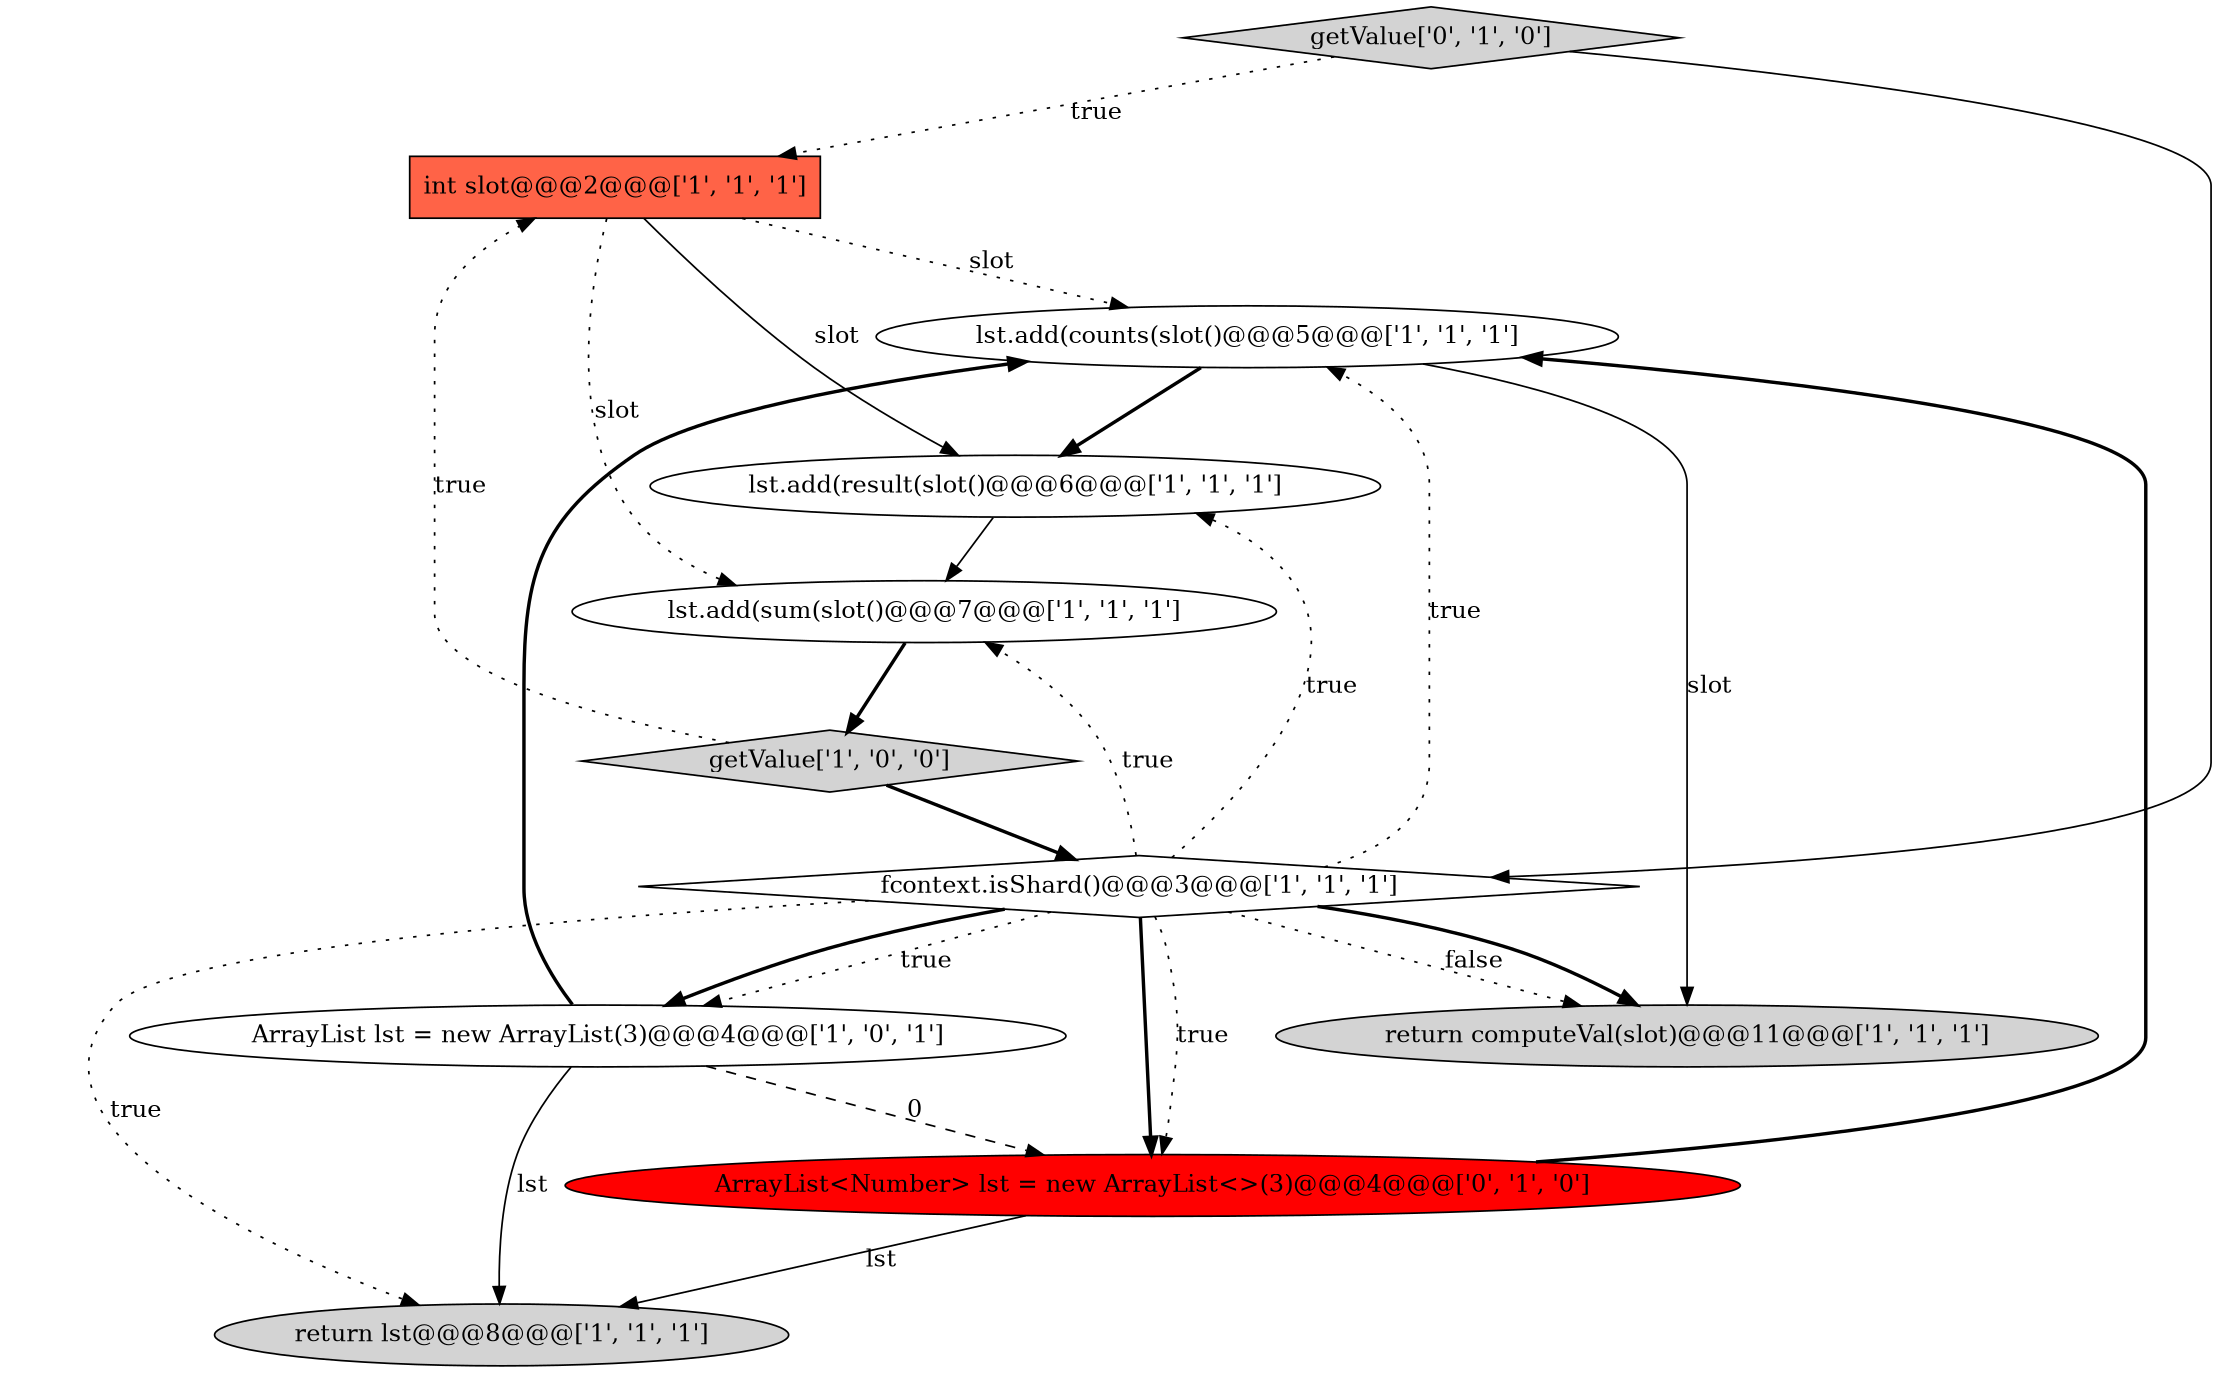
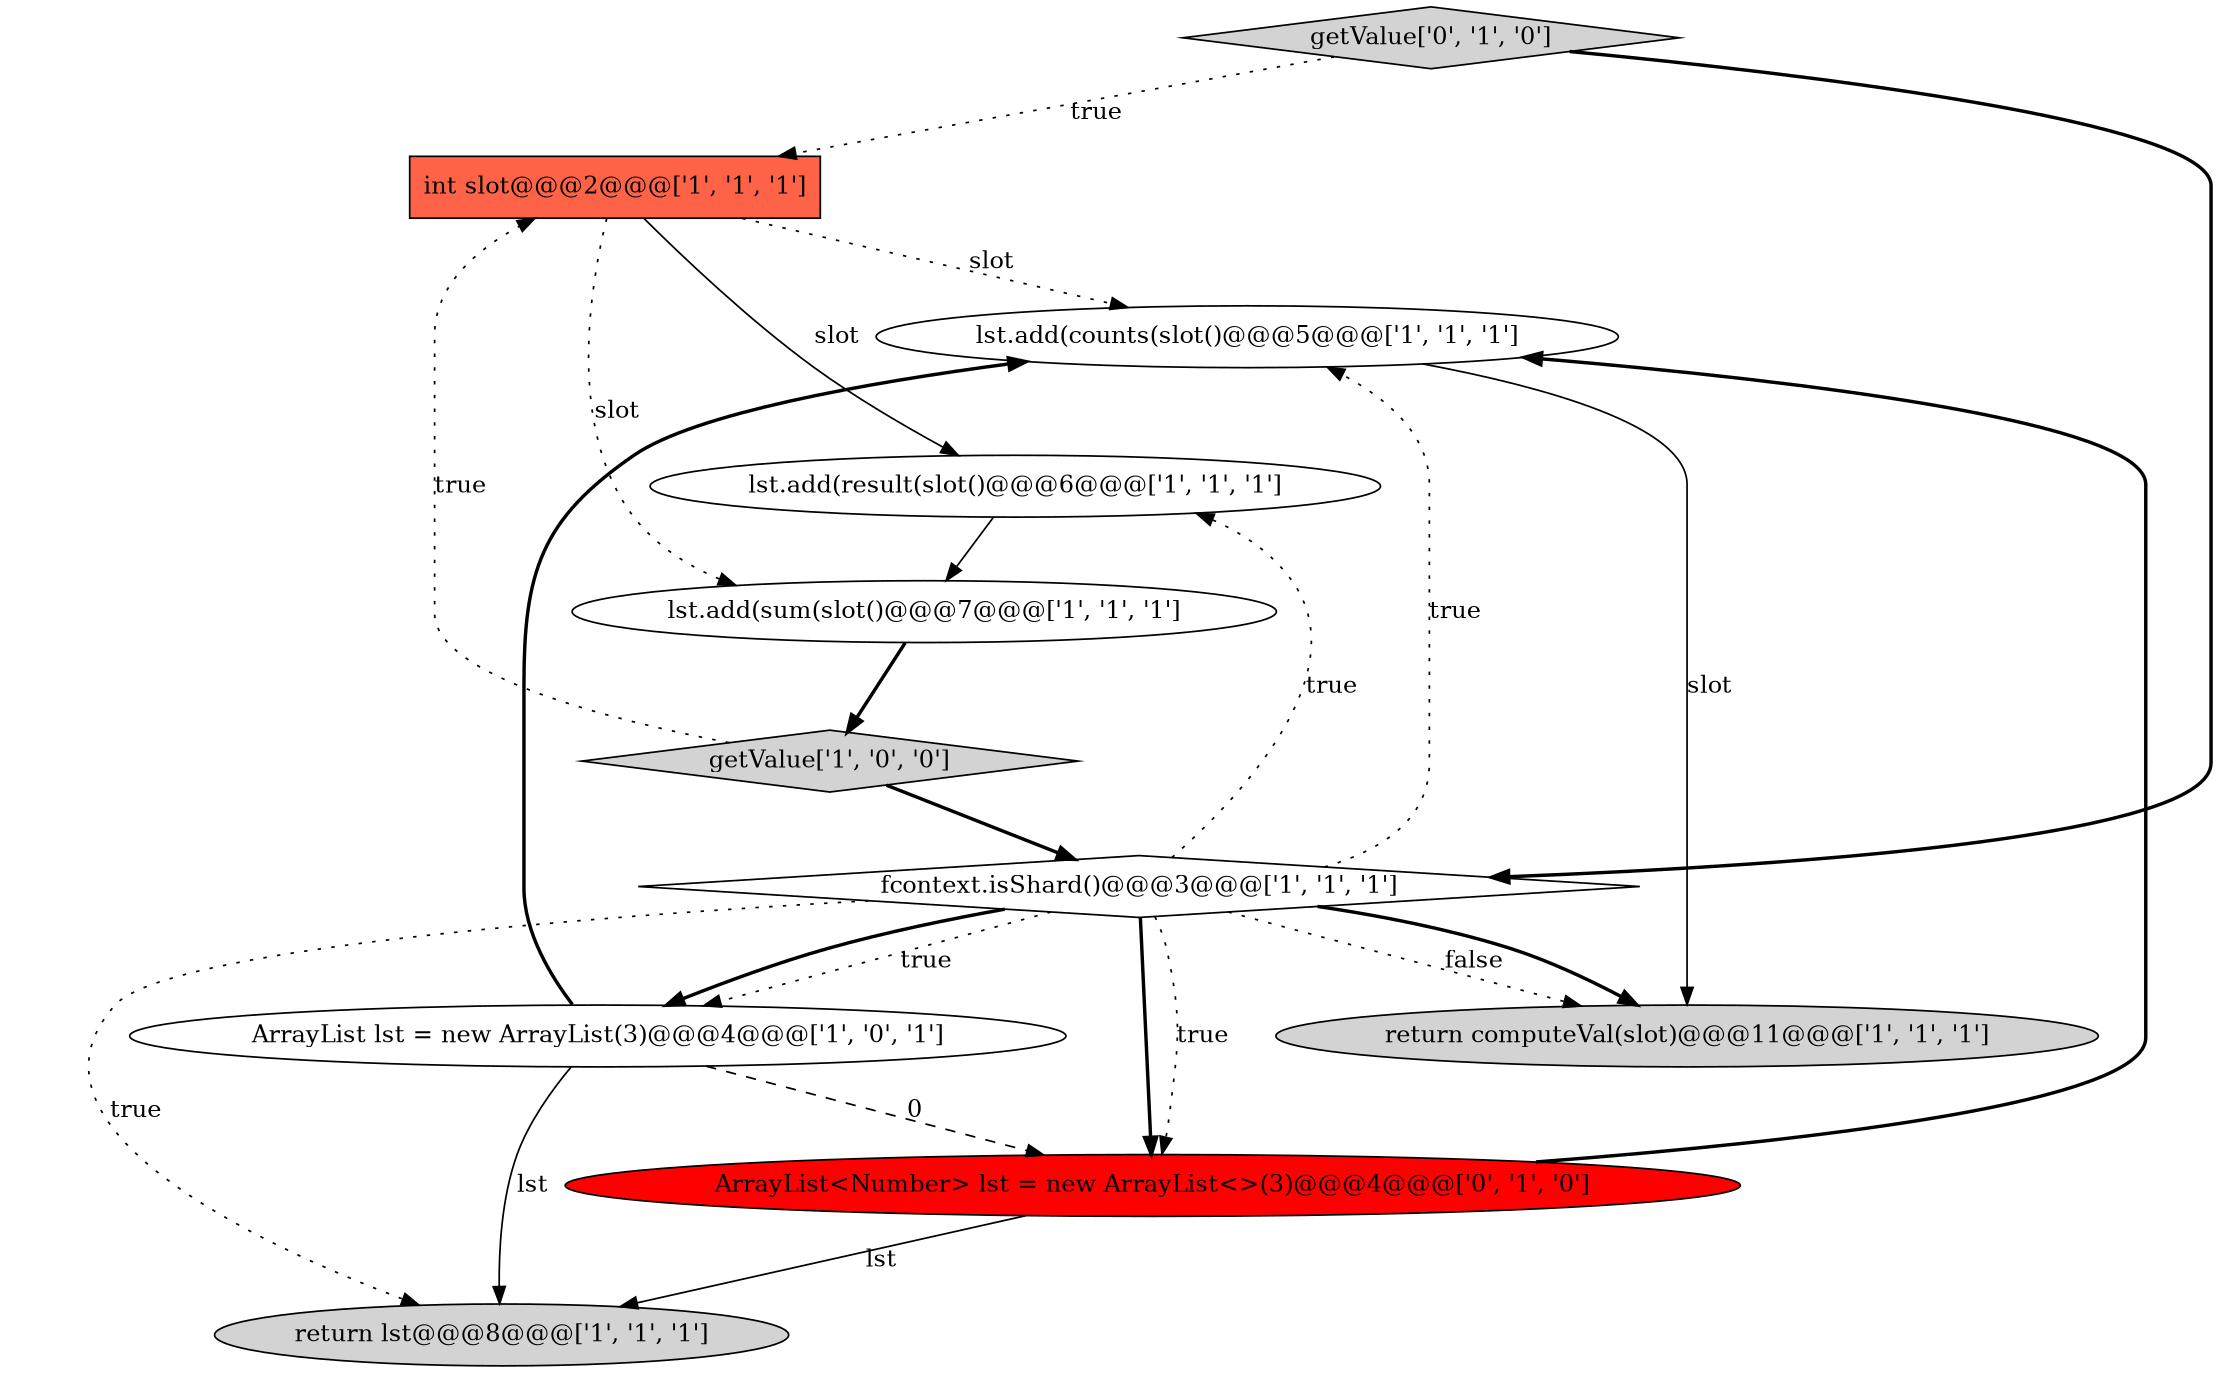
(1139, 407) -> none
(2211, 504) -> (2211, 504)
(1096, 735) -> none
